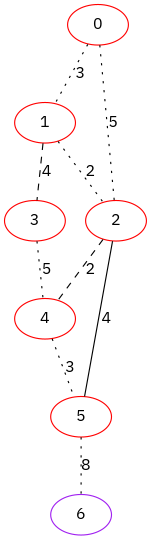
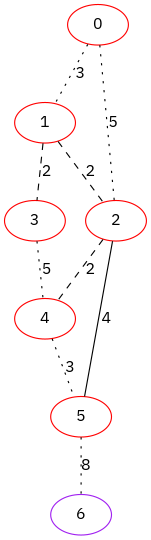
(47, 172) -> (47, 172)
(81, 172) -> (81, 172)
